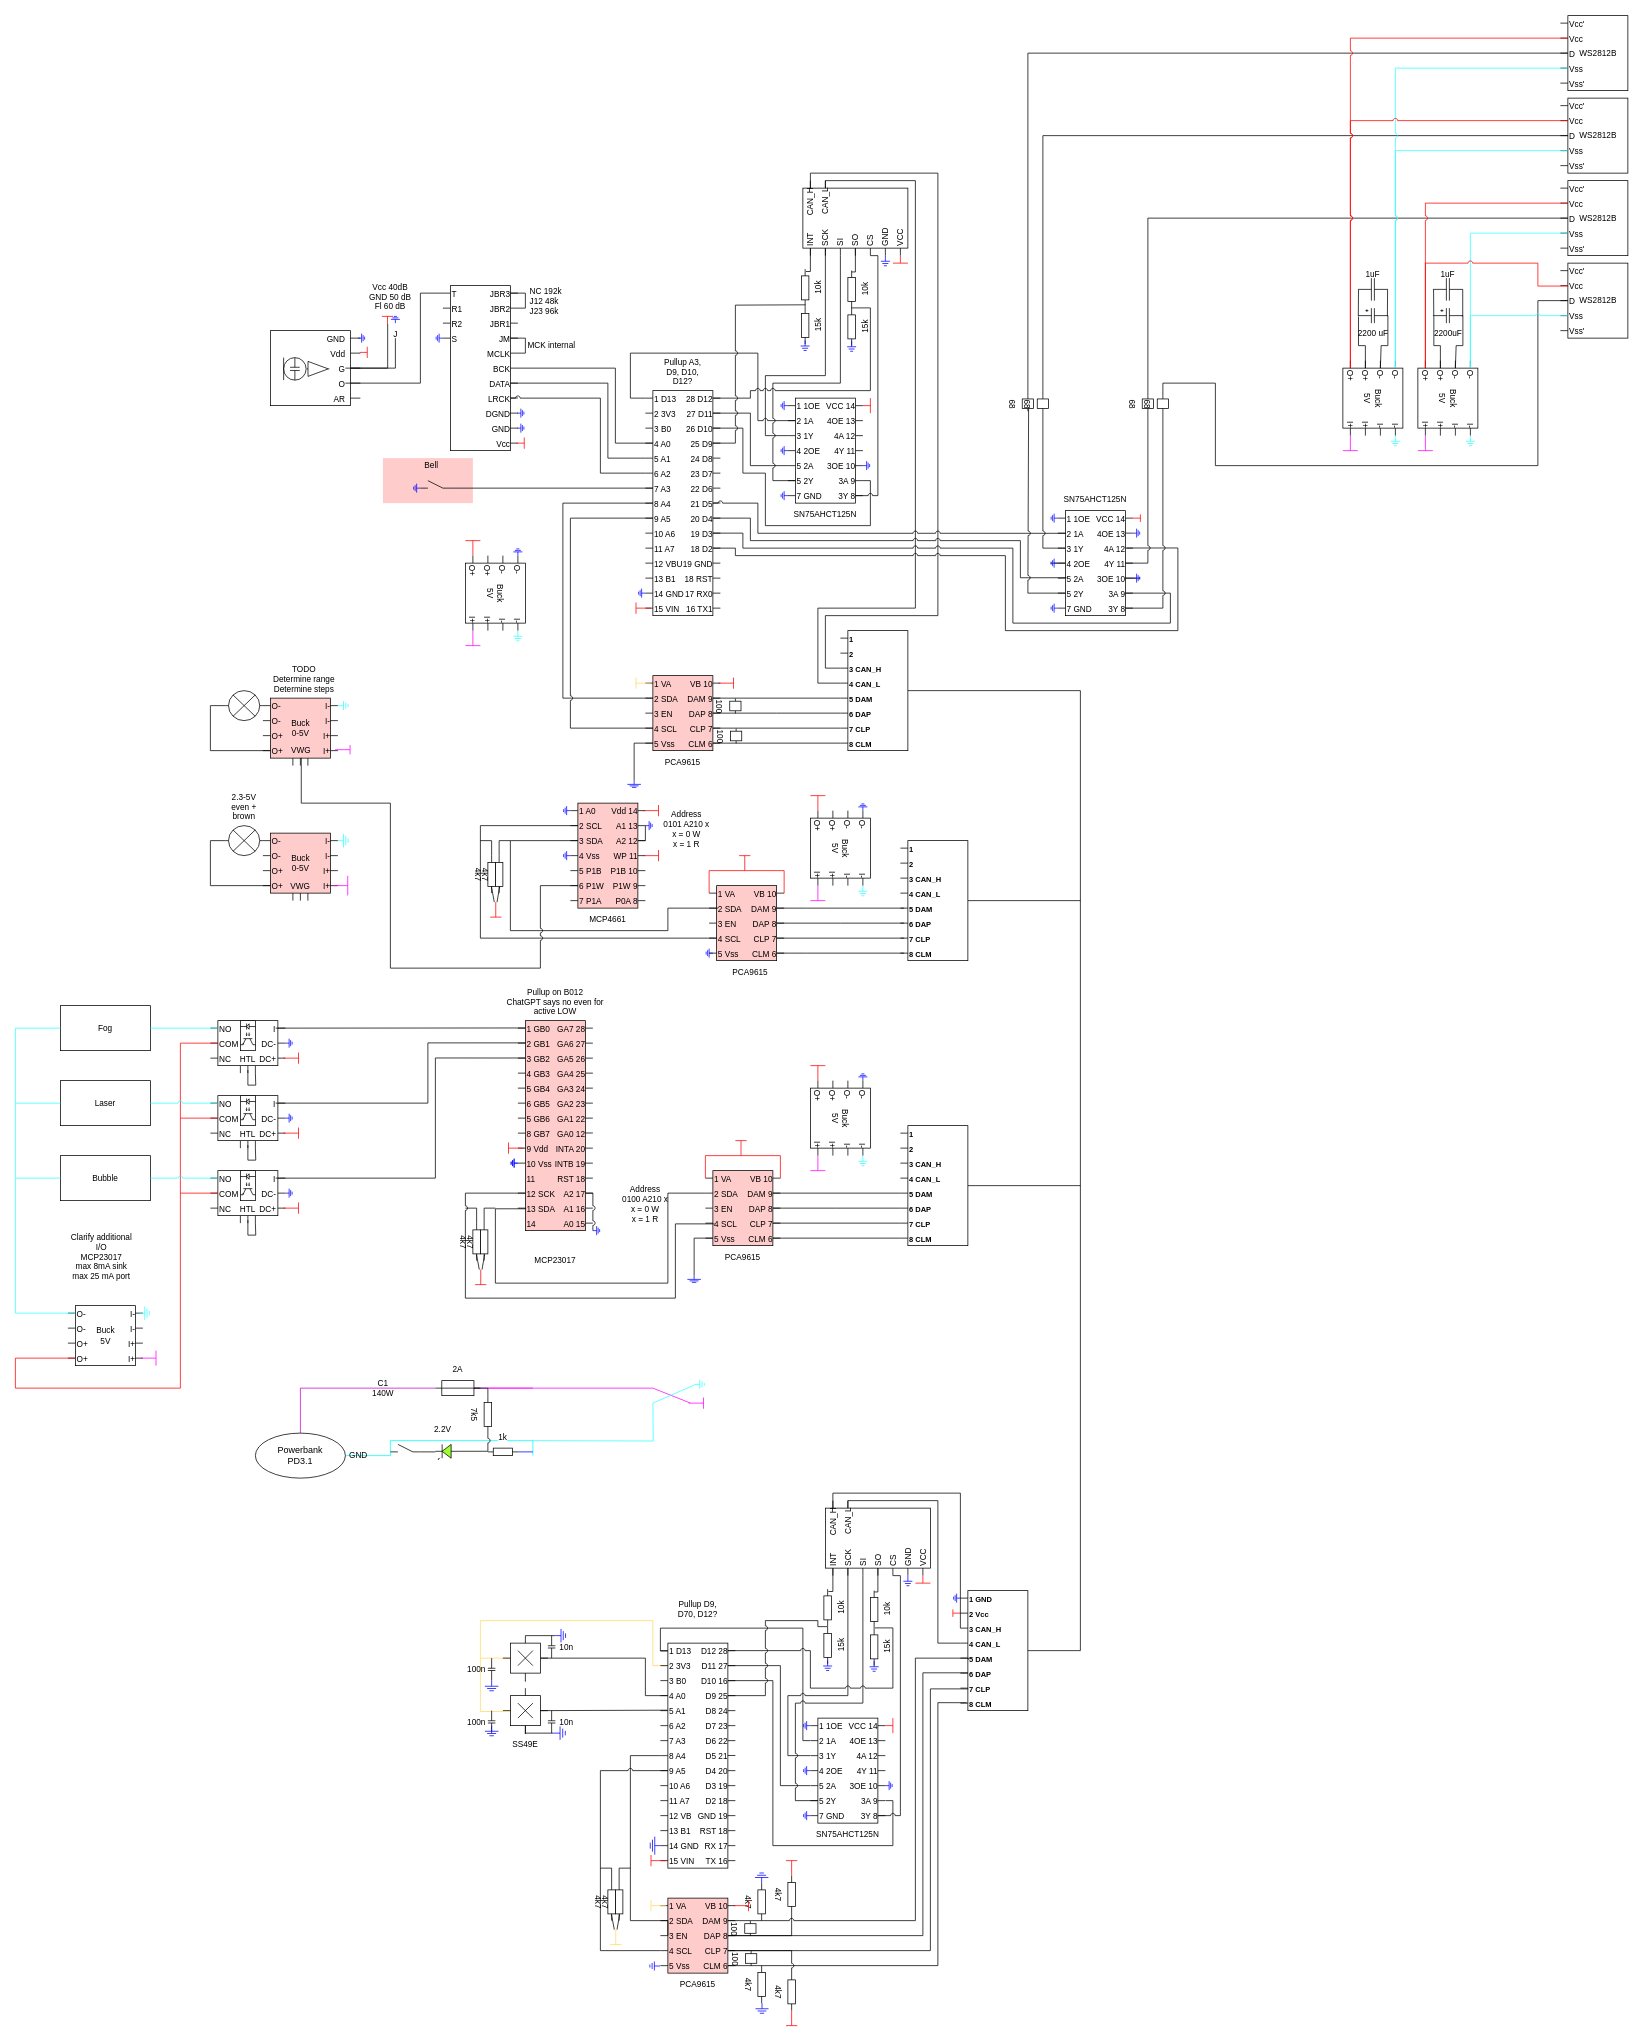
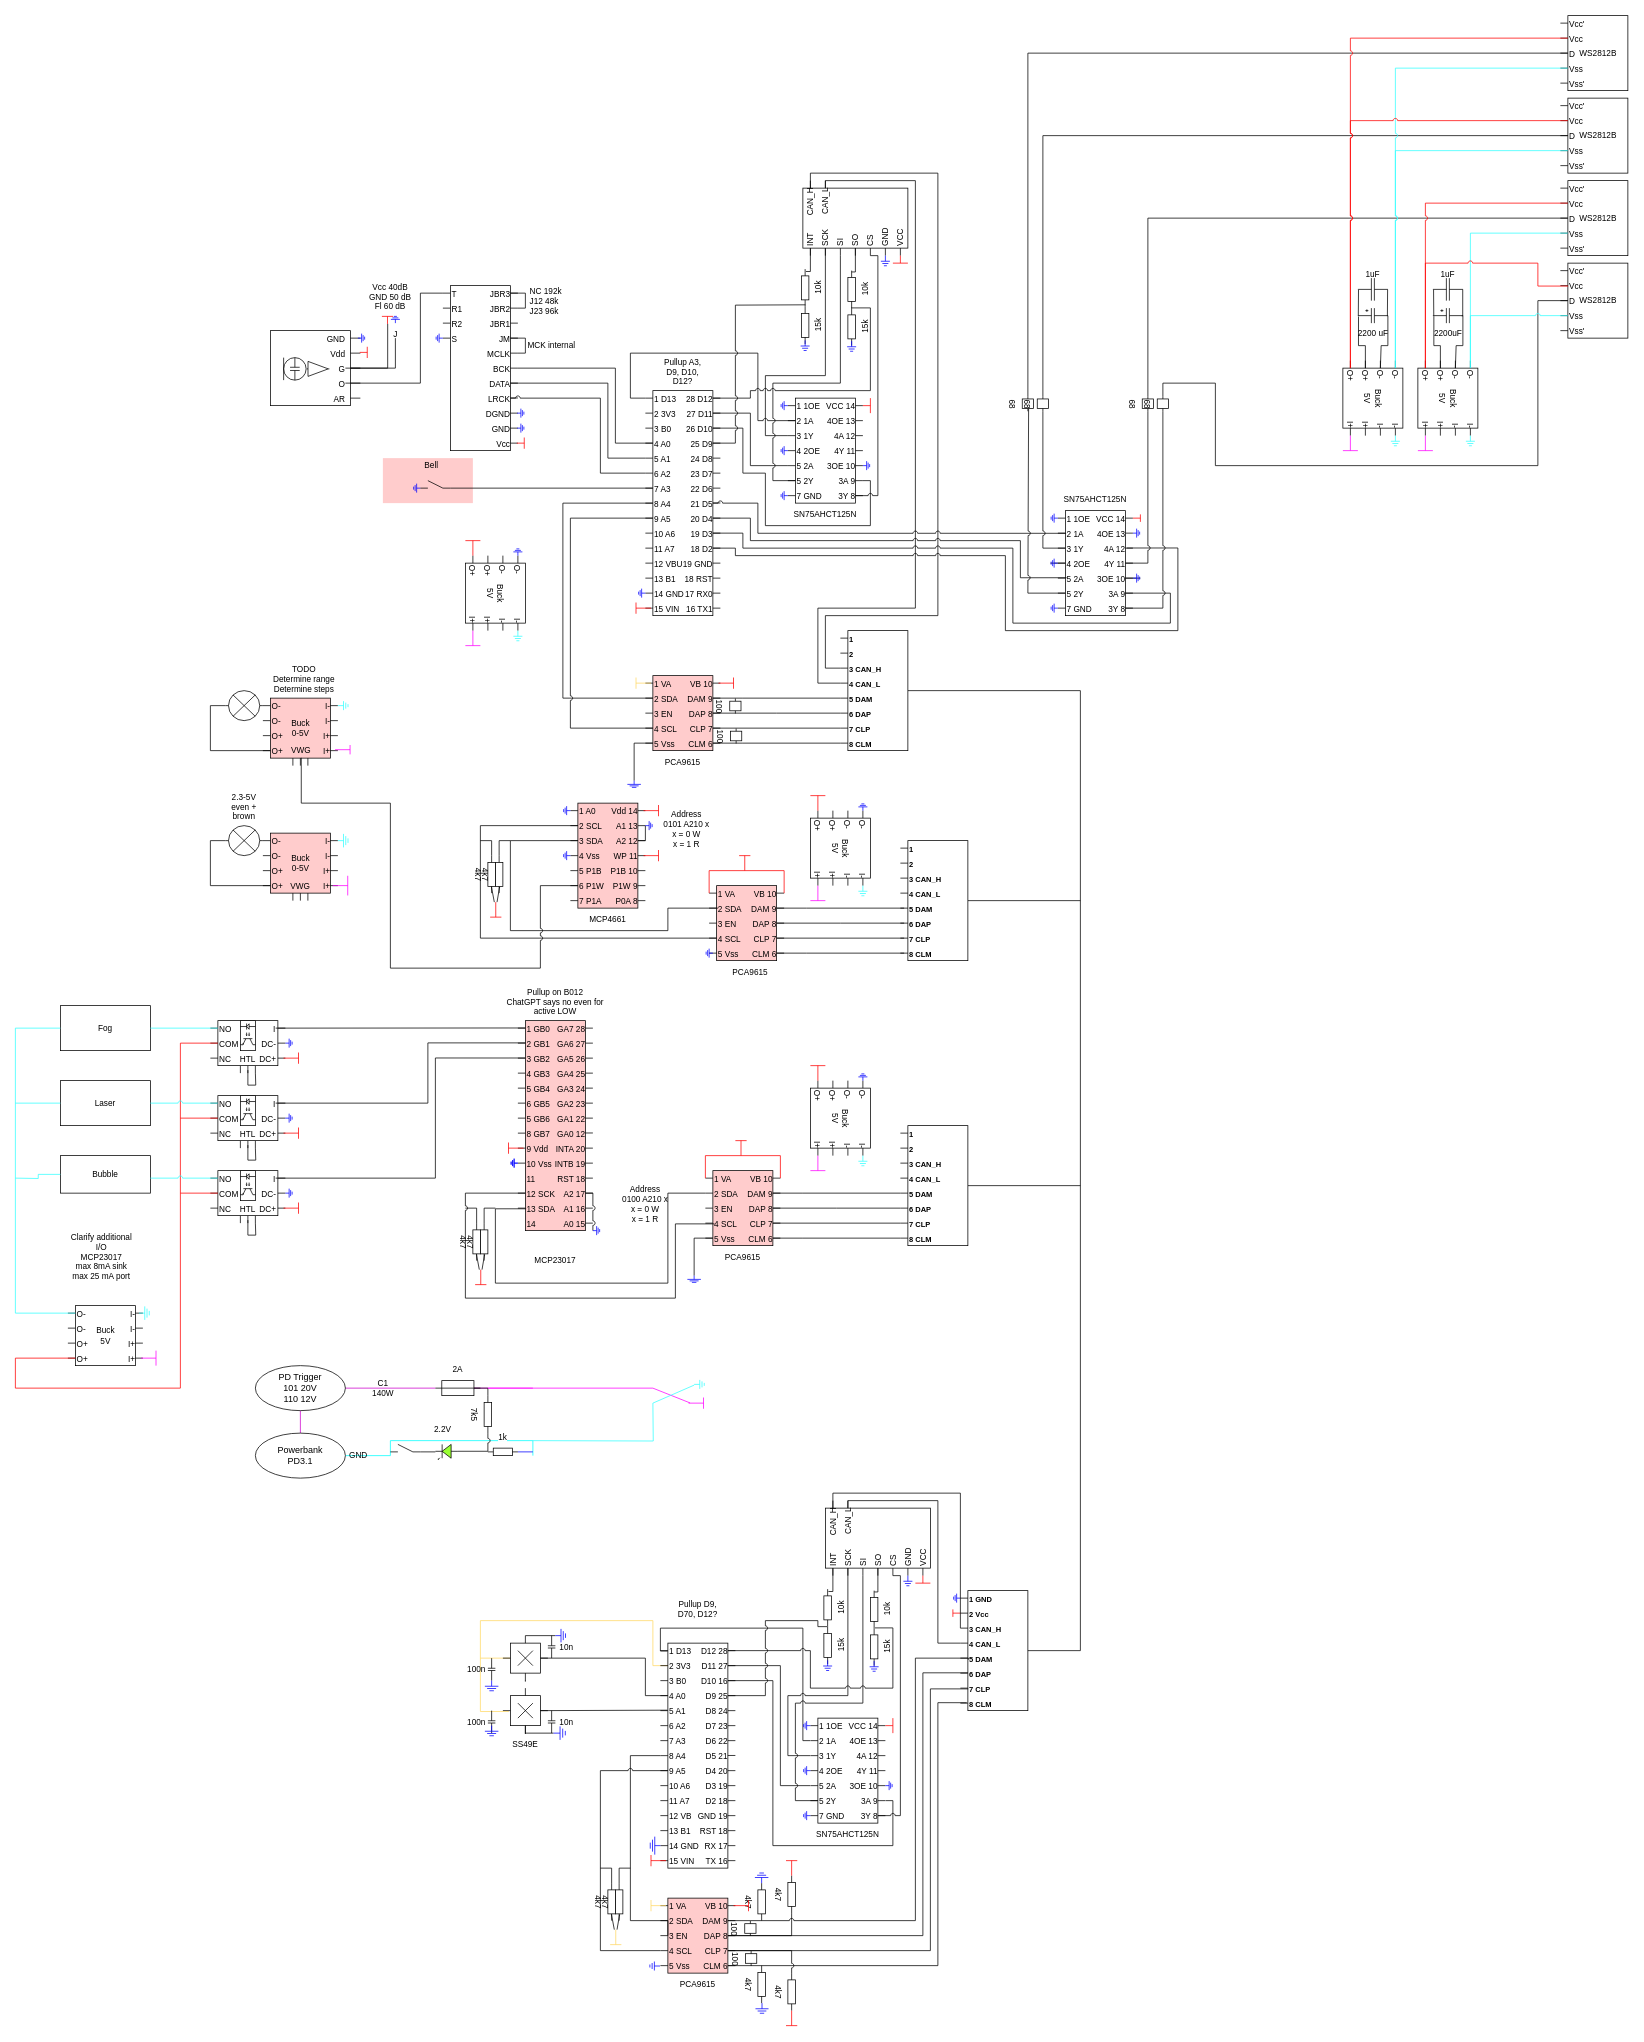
(105, 1178) -> (105, 1174)
none -> (300, 1388)
